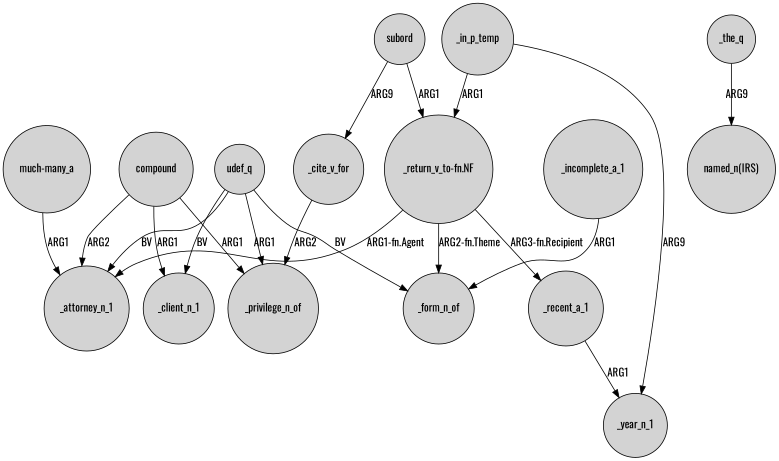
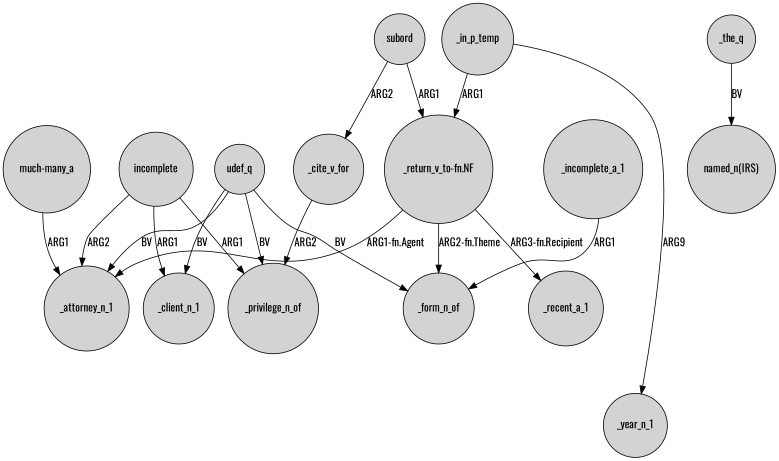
(382, 95) -> (382, 95)
(737, 95) -> (737, 95)
(156, 169) -> (156, 169)
(265, 243) -> (265, 243)
(600, 366) -> none
